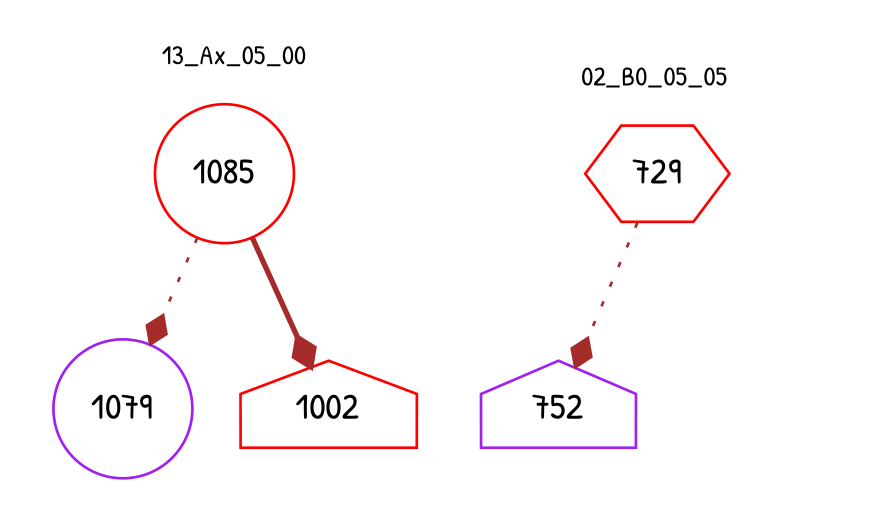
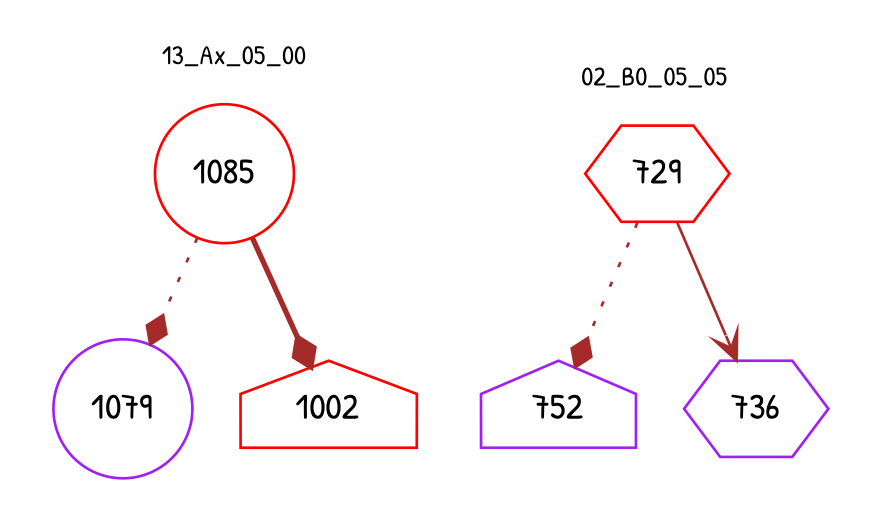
none -> (756, 409)
